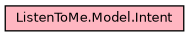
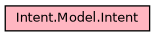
(94, 18) -> (77, 18)
